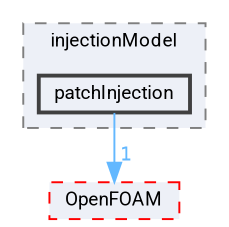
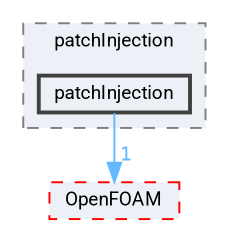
(114, 42) -> (114, 42)
